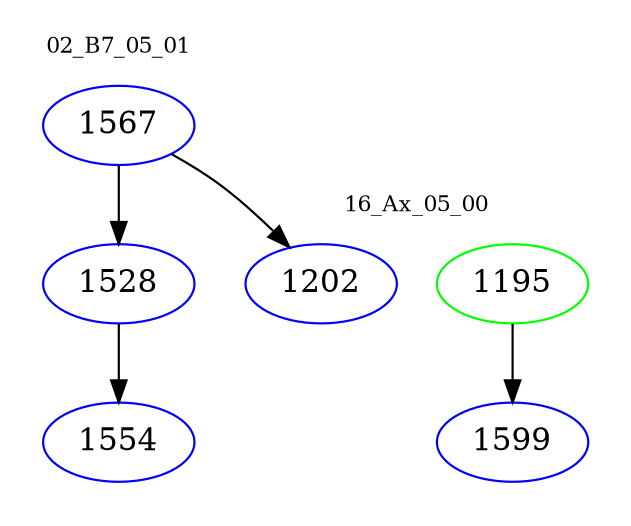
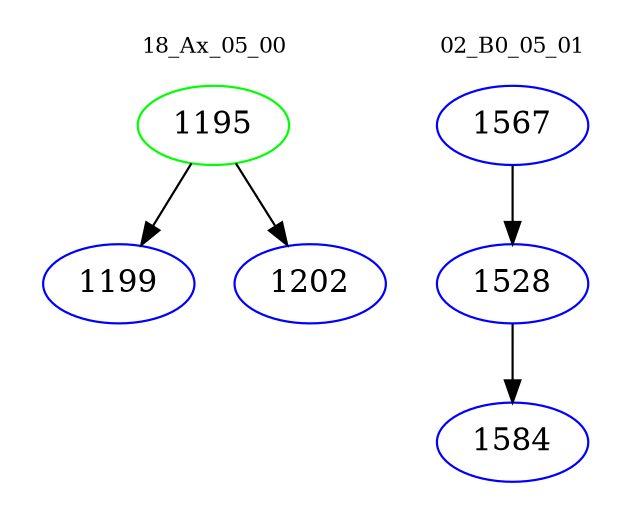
(119, 47) -> (513, 47)
(242, 203) -> (256, 195)
(417, 206) -> (215, 47)
(119, 442) -> (513, 442)
(513, 442) -> (119, 284)
